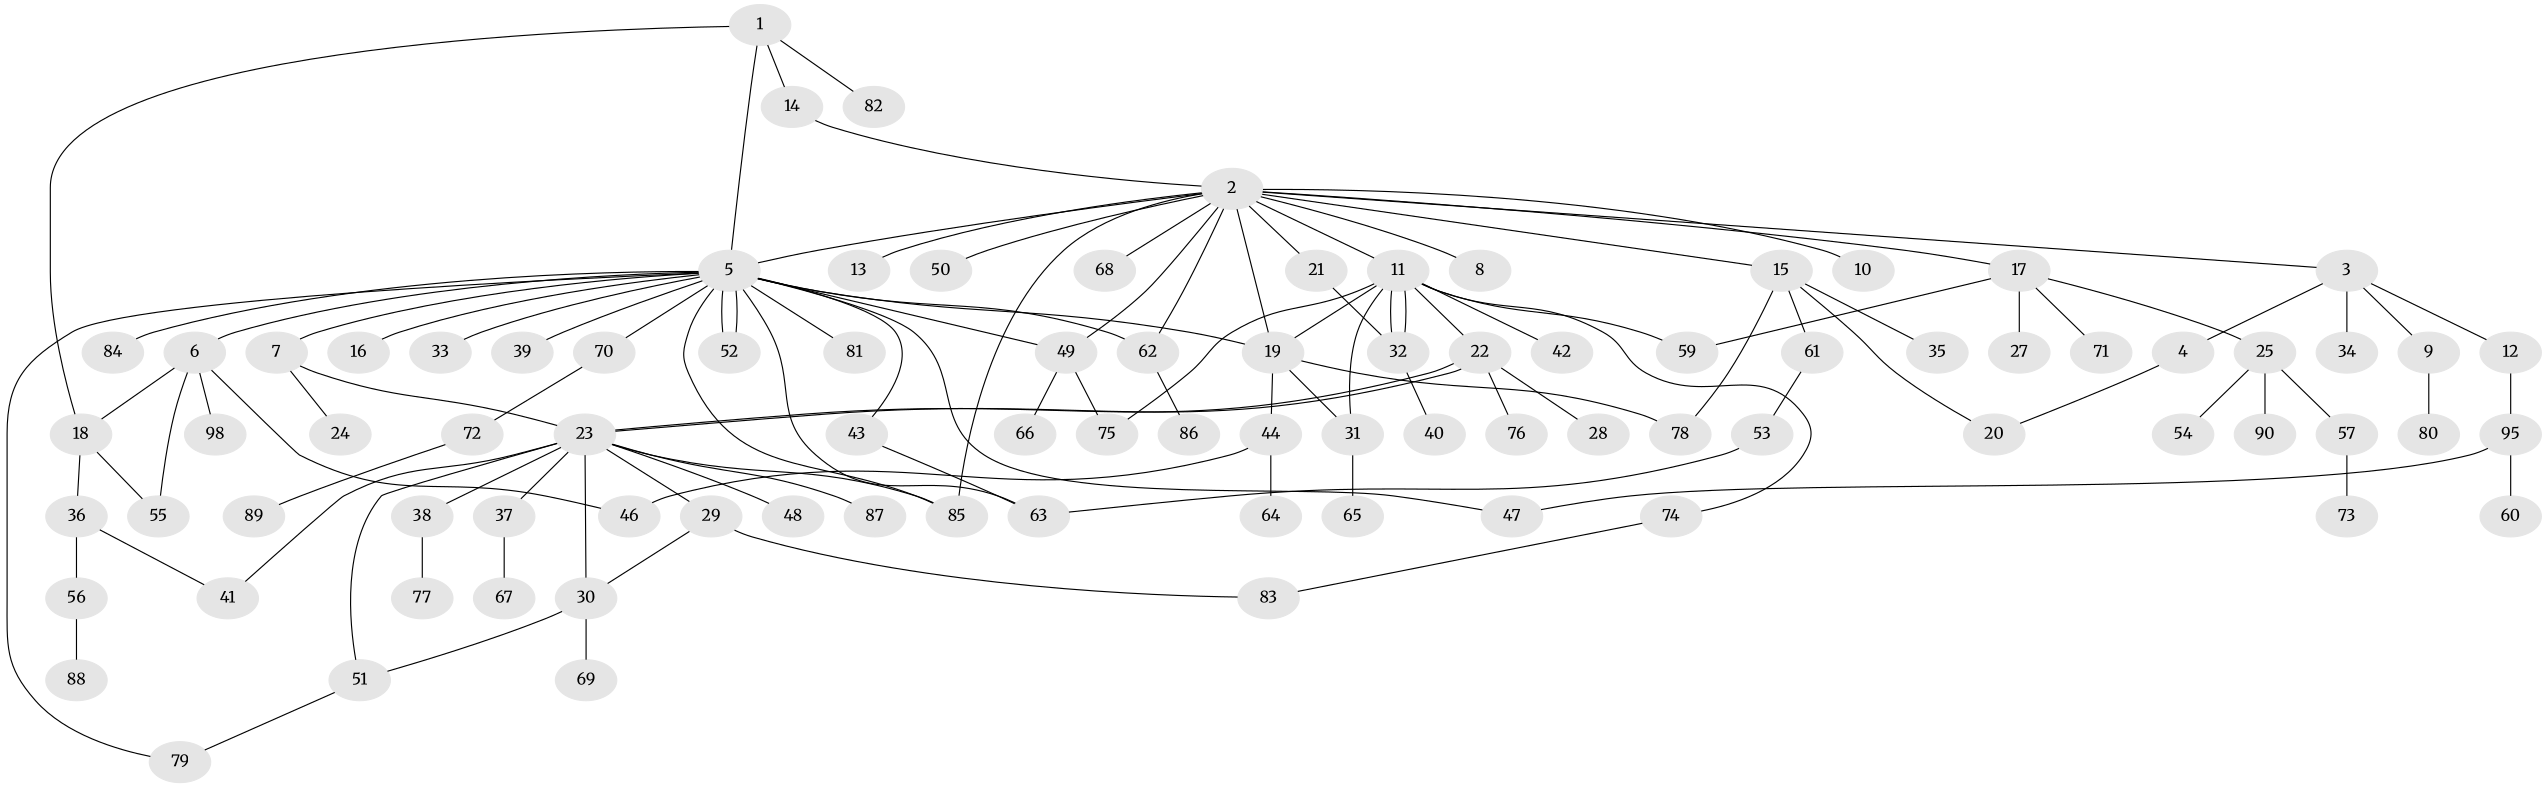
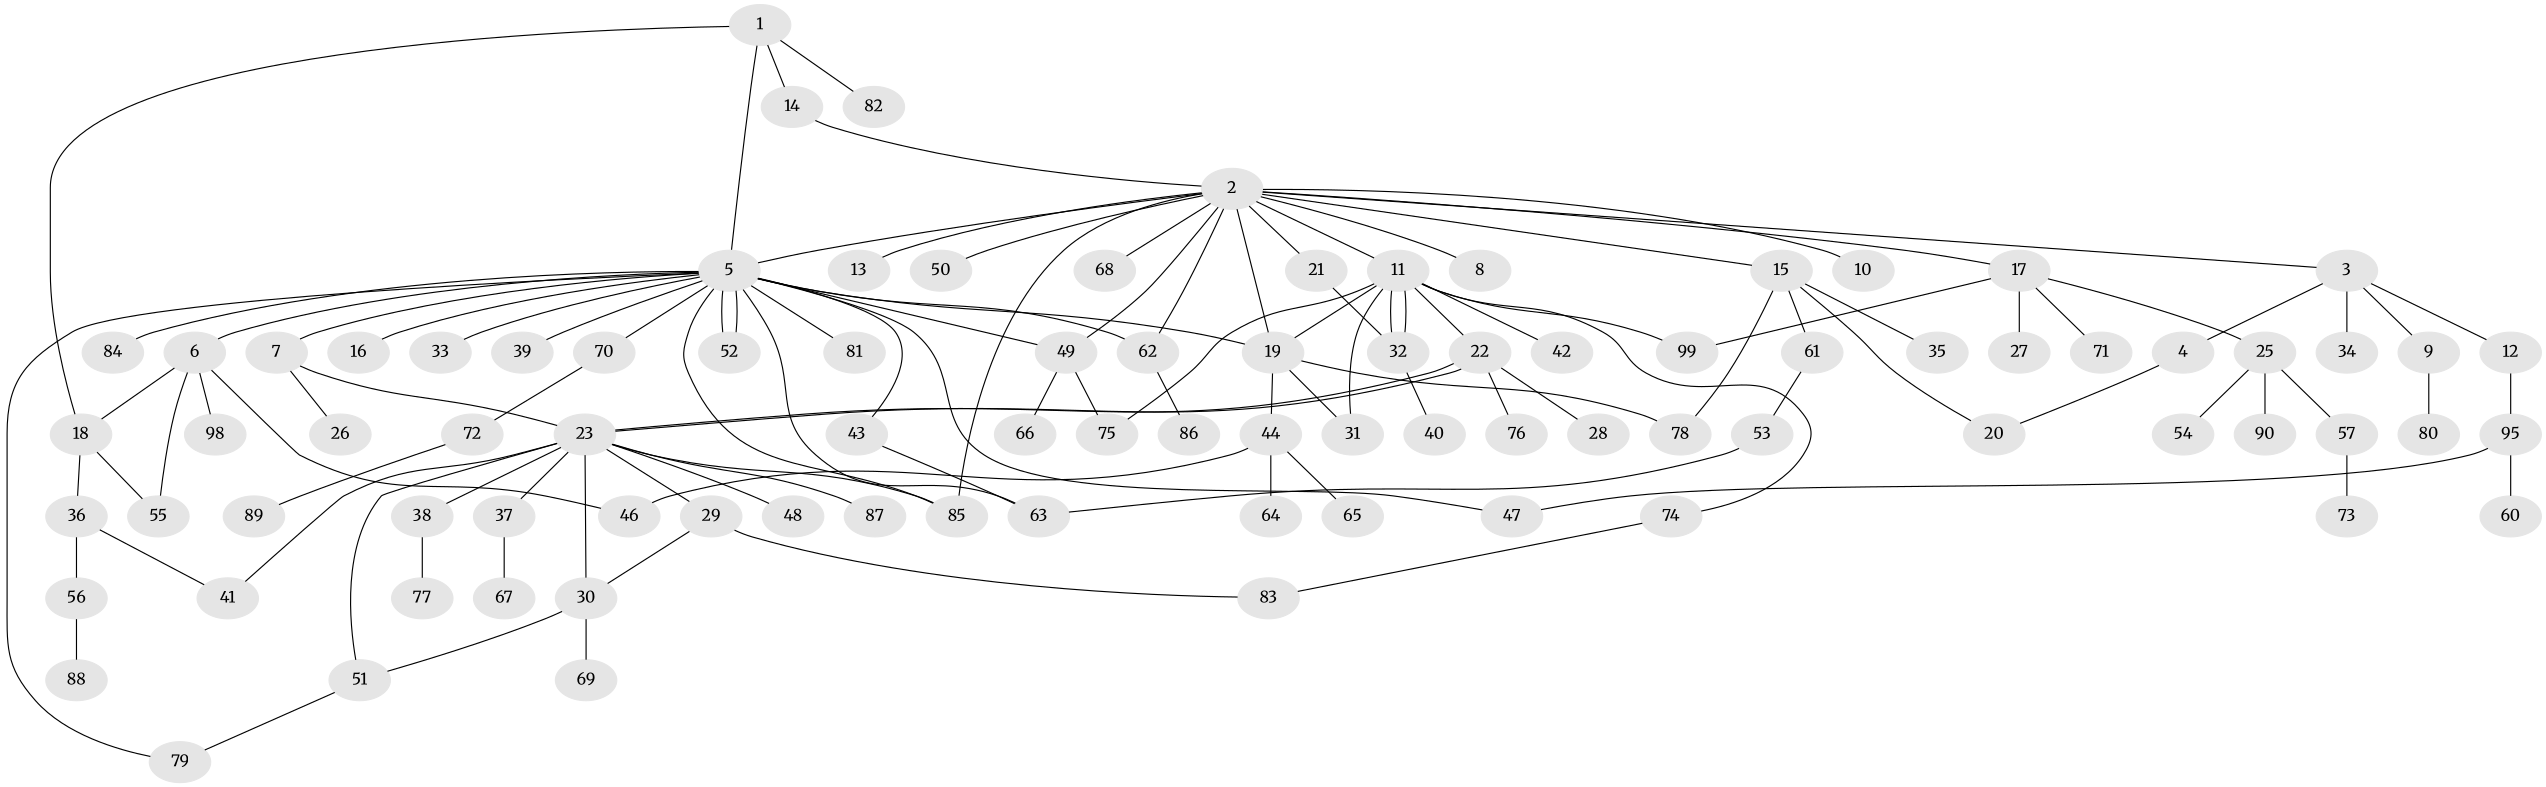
(1687, 353) -> (1687, 353)
(340, 435) -> (340, 435)
(1353, 476) -> (1312, 475)
